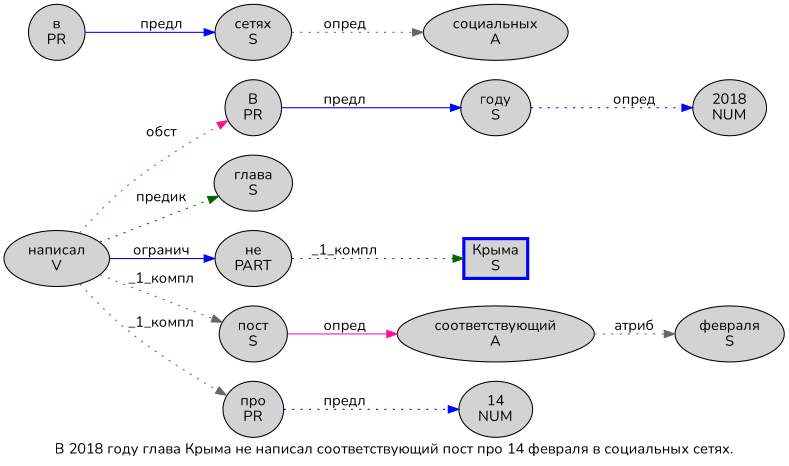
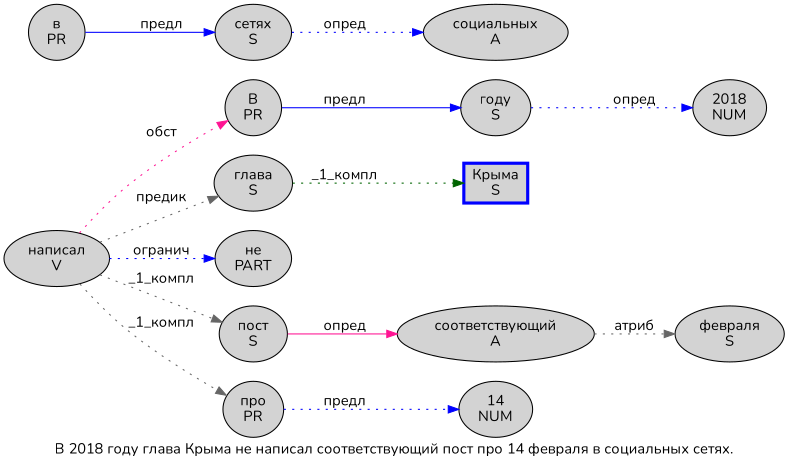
(352, 32) -> (352, 32)
(154, 221) -> (154, 221)
(157, 259) -> (157, 259)
(372, 259) -> (373, 183)
